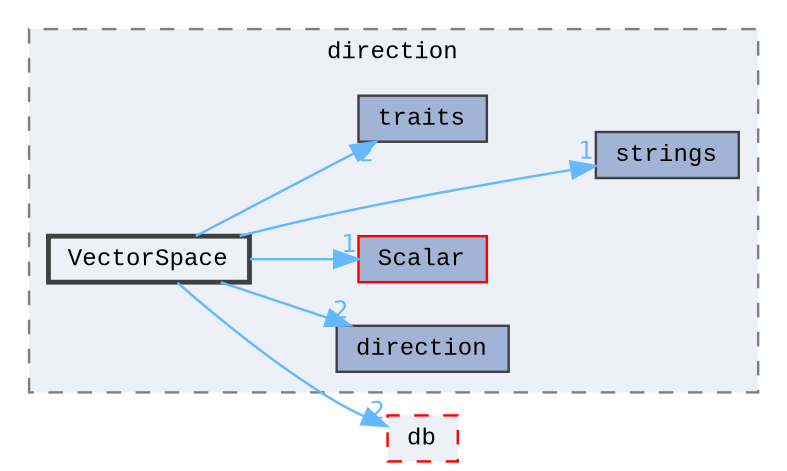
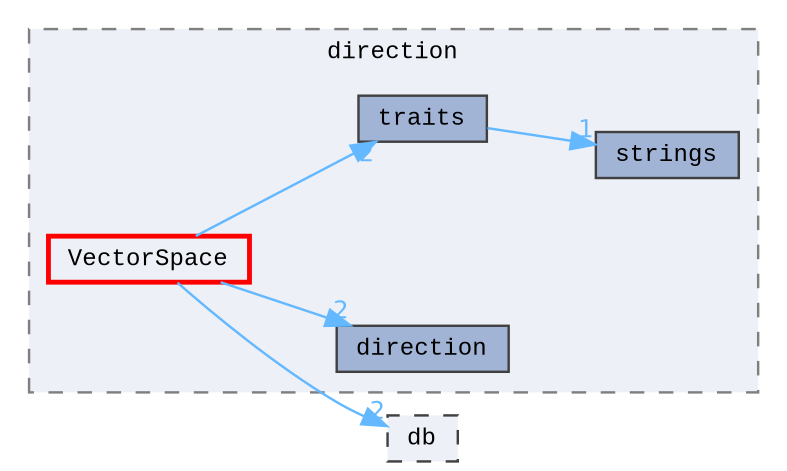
(405, 199) -> (529, 134)
(149, 259) -> (149, 259)
(423, 259) -> none
(423, 438) -> (423, 438)
